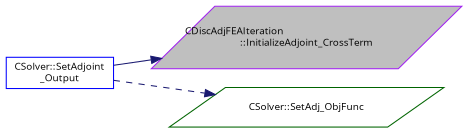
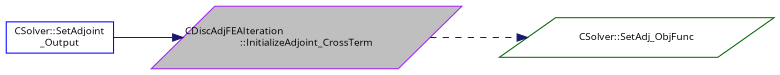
(159, 87) -> (474, 38)
